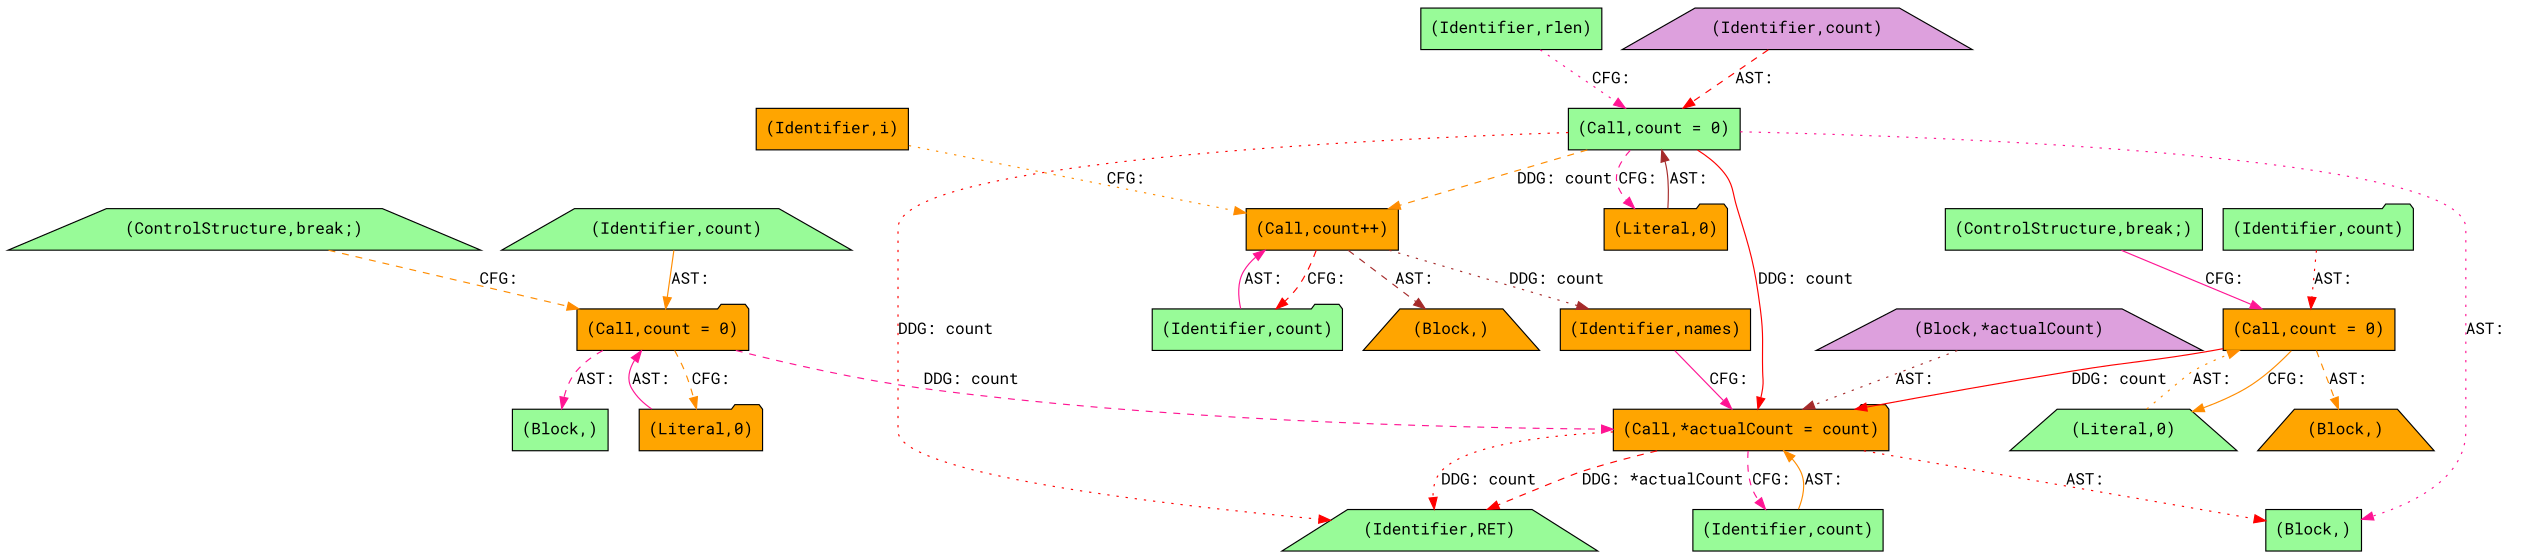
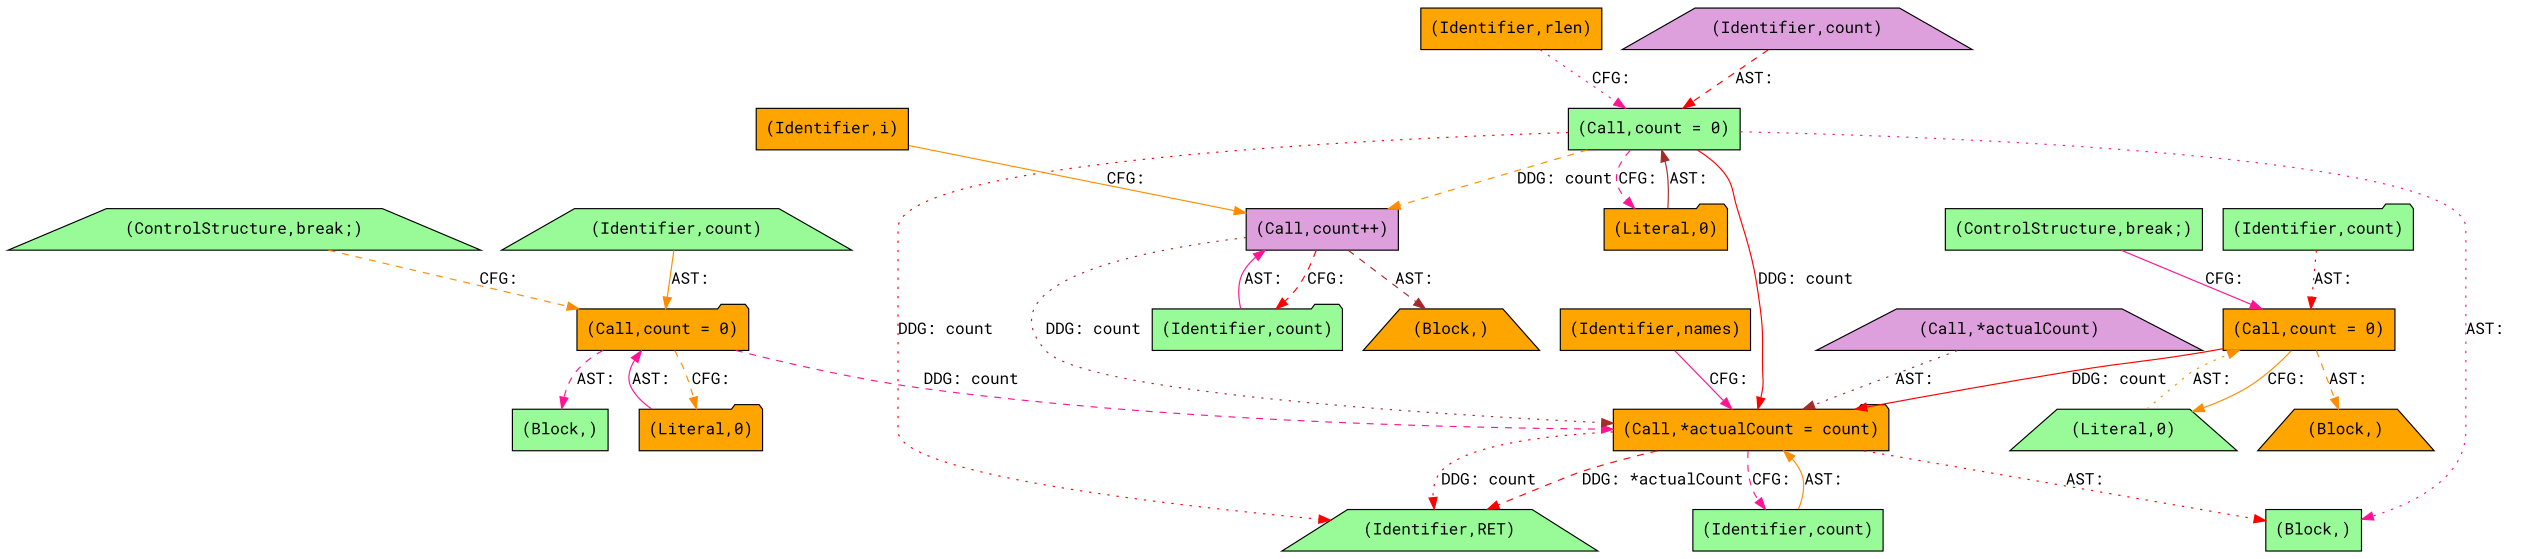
(1511, 29) -> (1511, 29)
(1072, 178) -> (1072, 178)
(1322, 229) -> (1322, 229)
(1483, 278) -> (1184, 388)
(2009, 330) -> (2009, 330)
